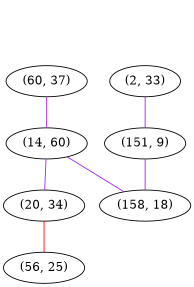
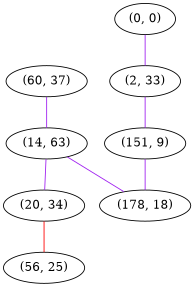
none -> (145, 19)
(47, 143) -> (47, 143)
(145, 206) -> (145, 206)
